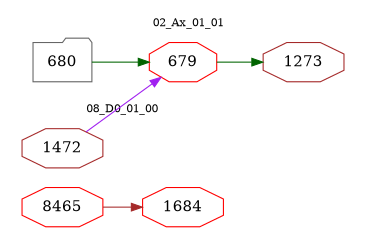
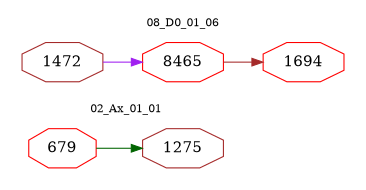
(62, 62) -> none
(304, 62) -> (183, 148)
(119, 108) -> (117, 62)
(123, 110) -> (183, 23)
(183, 207) -> (304, 62)
